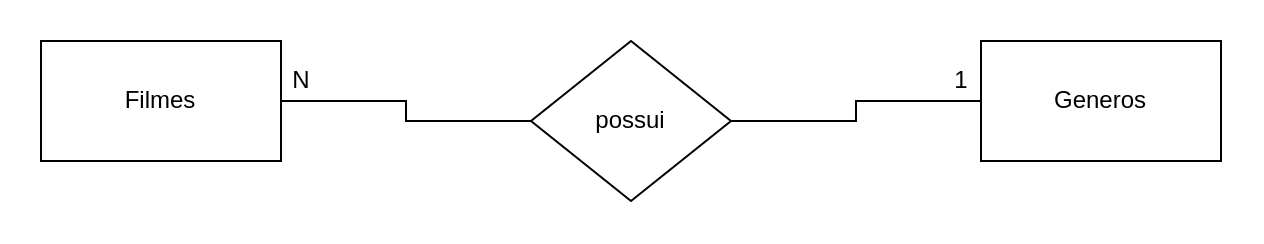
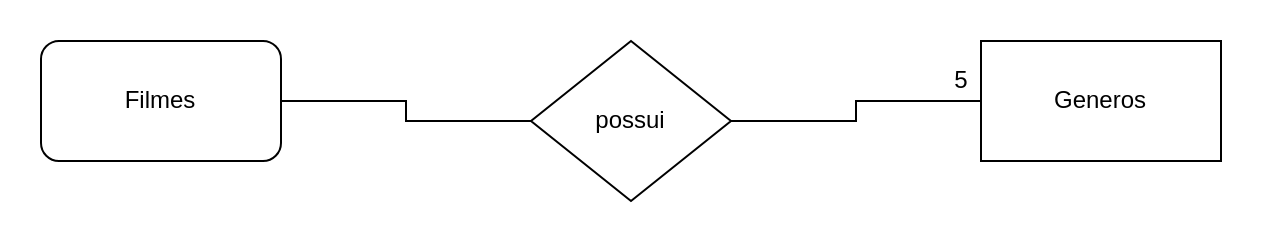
(301, 81) -> none
(962, 81) -> (962, 81)
(161, 101) -> (161, 101)
